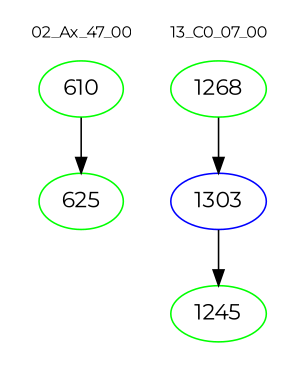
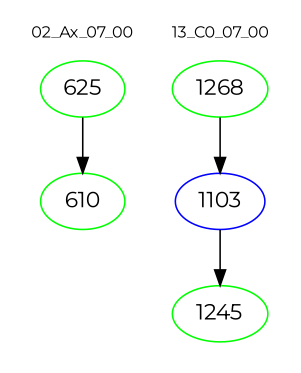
(82, 34) -> (83, 34)
(81, 138) -> (83, 138)
(219, 201) -> (220, 201)
